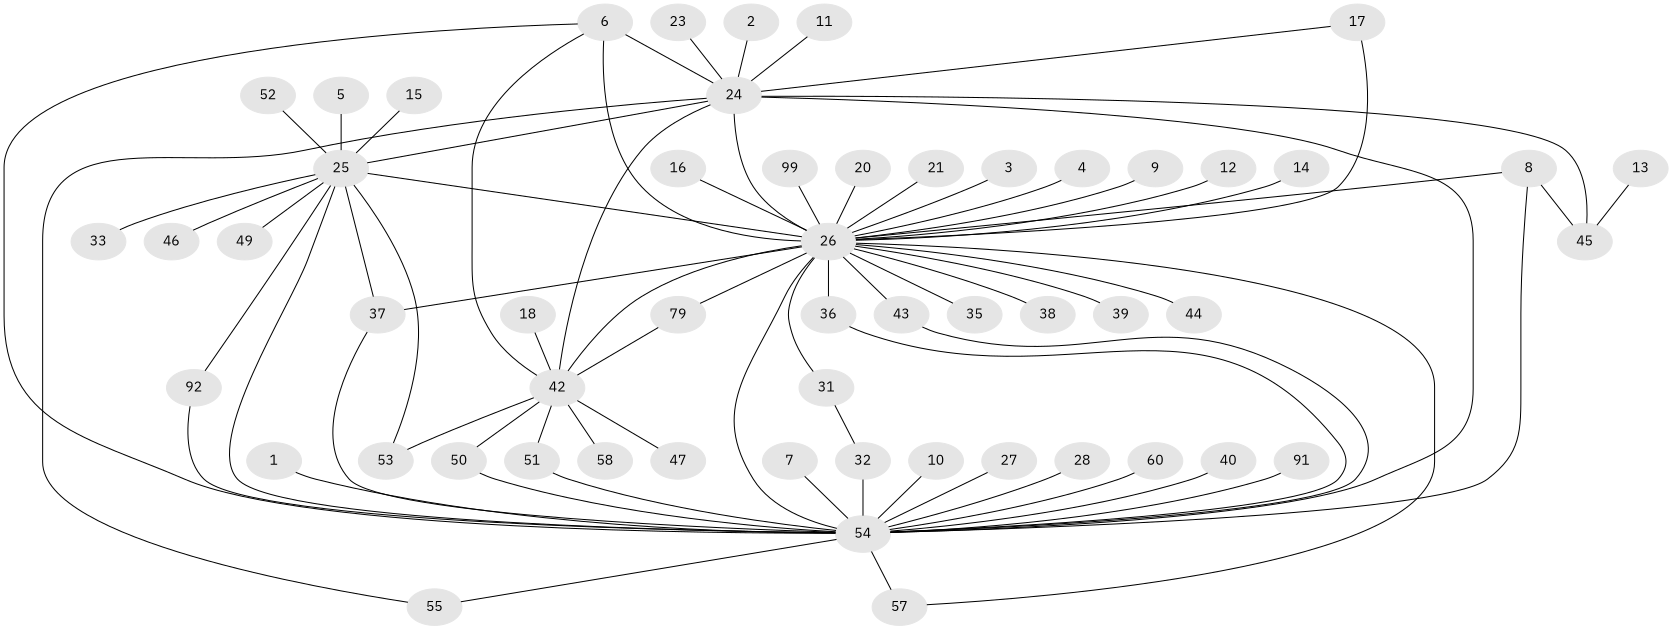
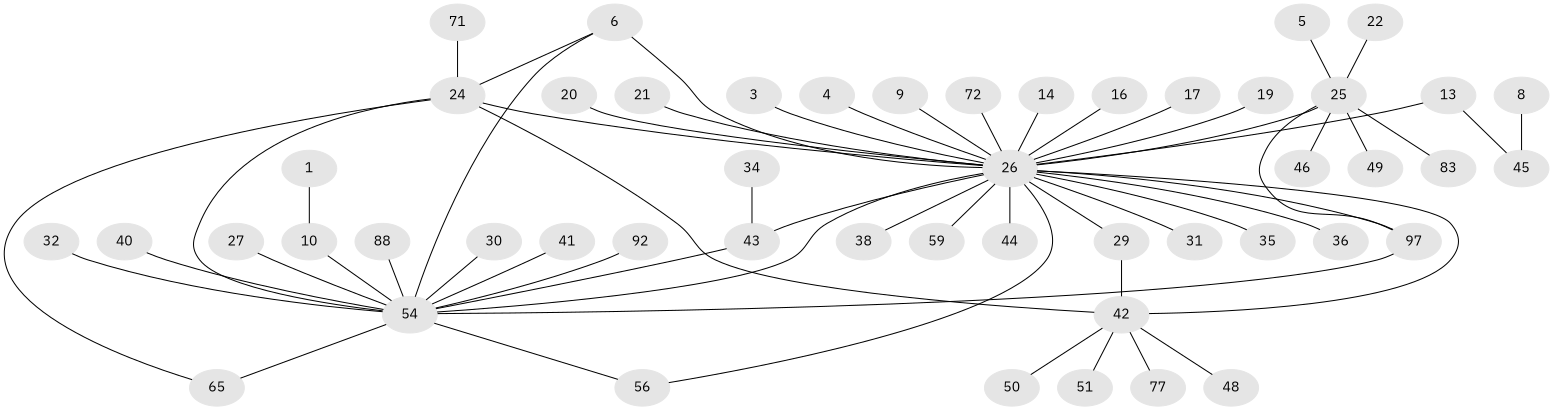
(678, 22) -> none
(751, 22) -> none
(824, 22) -> (458, 22)
(1046, 59) -> none
(268, 95) -> (1375, 22)
(414, 95) -> none
(1205, 104) -> none
(538, 132) -> none
none -> (752, 169)
(790, 169) -> (1266, 95)
(1228, 169) -> (973, 95)
(472, 182) -> none
(1244, 200) -> (1250, 135)
(98, 242) -> (1448, 169)
(268, 279) -> none
(378, 315) -> (1414, 242)
(528, 315) -> none
(678, 315) -> (1122, 242)
(1121, 315) -> (937, 242)
(845, 424) -> none
(1328, 433) -> none
(386, 461) -> none
(605, 461) -> (1231, 388)
(678, 461) -> (1158, 388)
(790, 461) -> none
(1082, 461) -> (382, 242)
(1155, 461) -> (494, 242)
(1302, 461) -> (567, 242)
(264, 491) -> none
(1342, 508) -> none
(693, 510) -> none
(656, 513) -> none
(564, 519) -> (309, 205)
(435, 607) -> (217, 388)
(900, 607) -> (642, 388)
